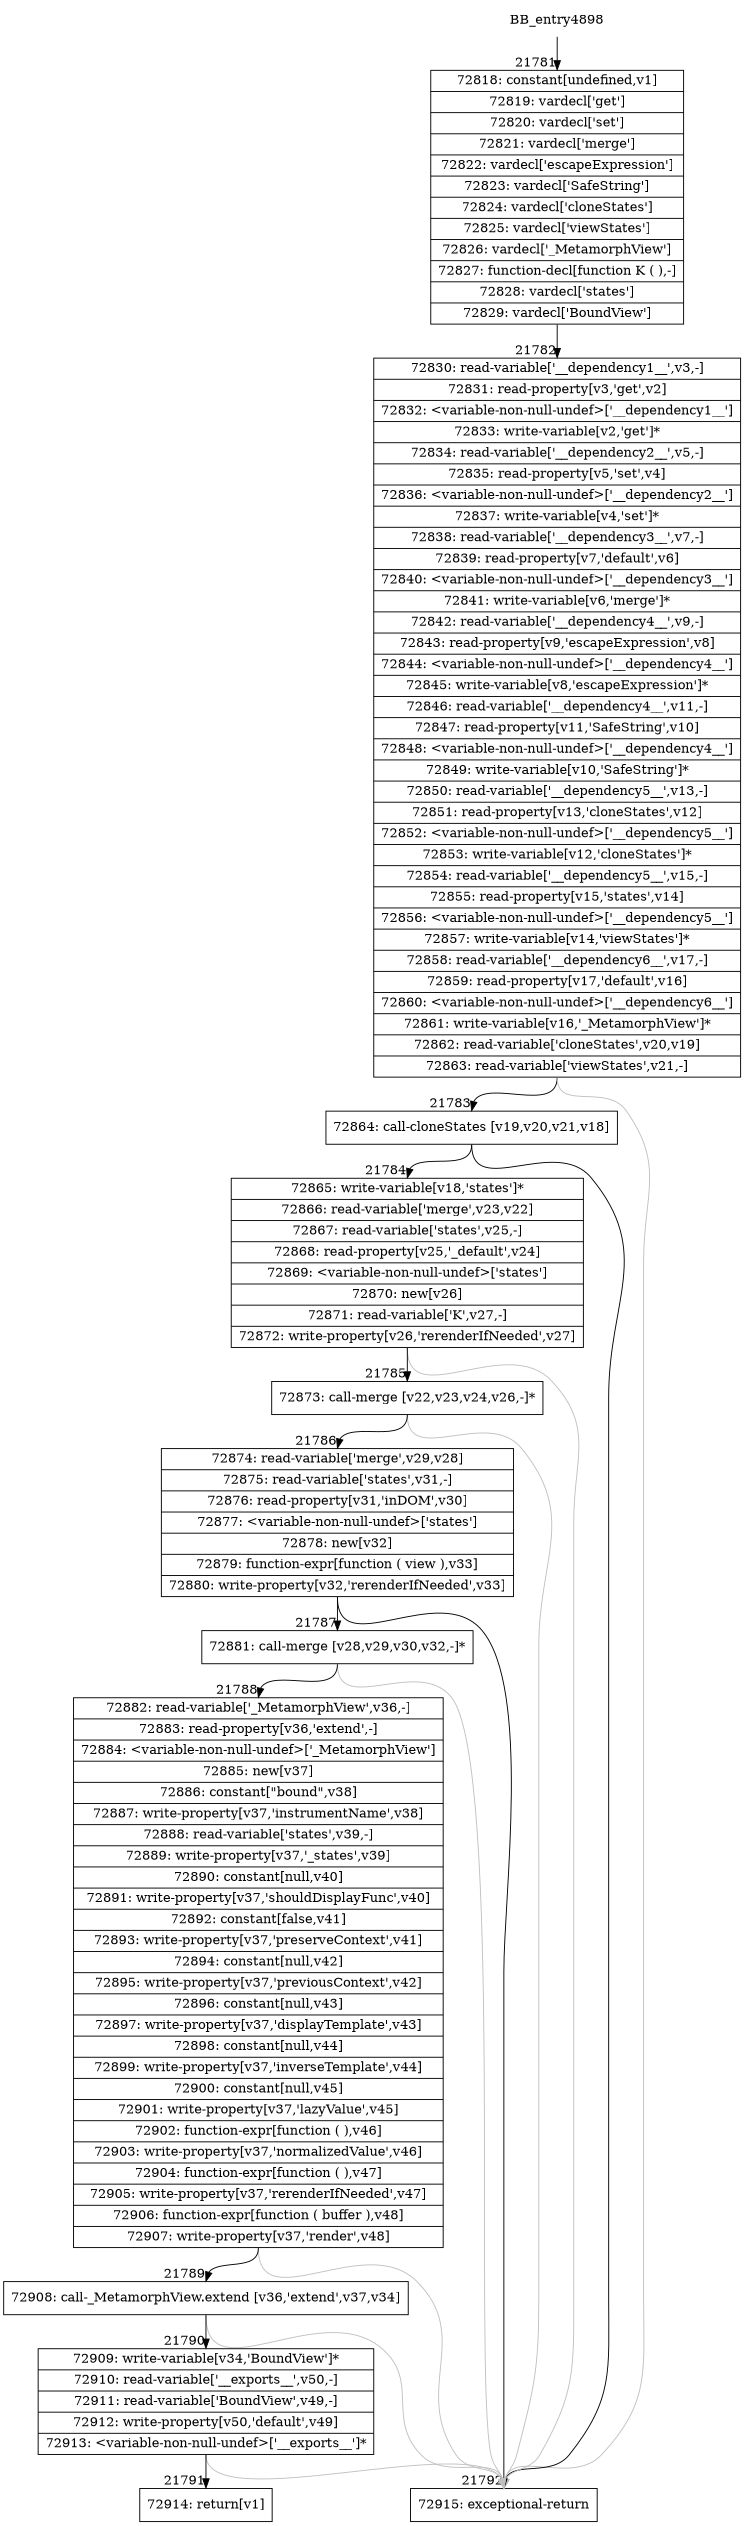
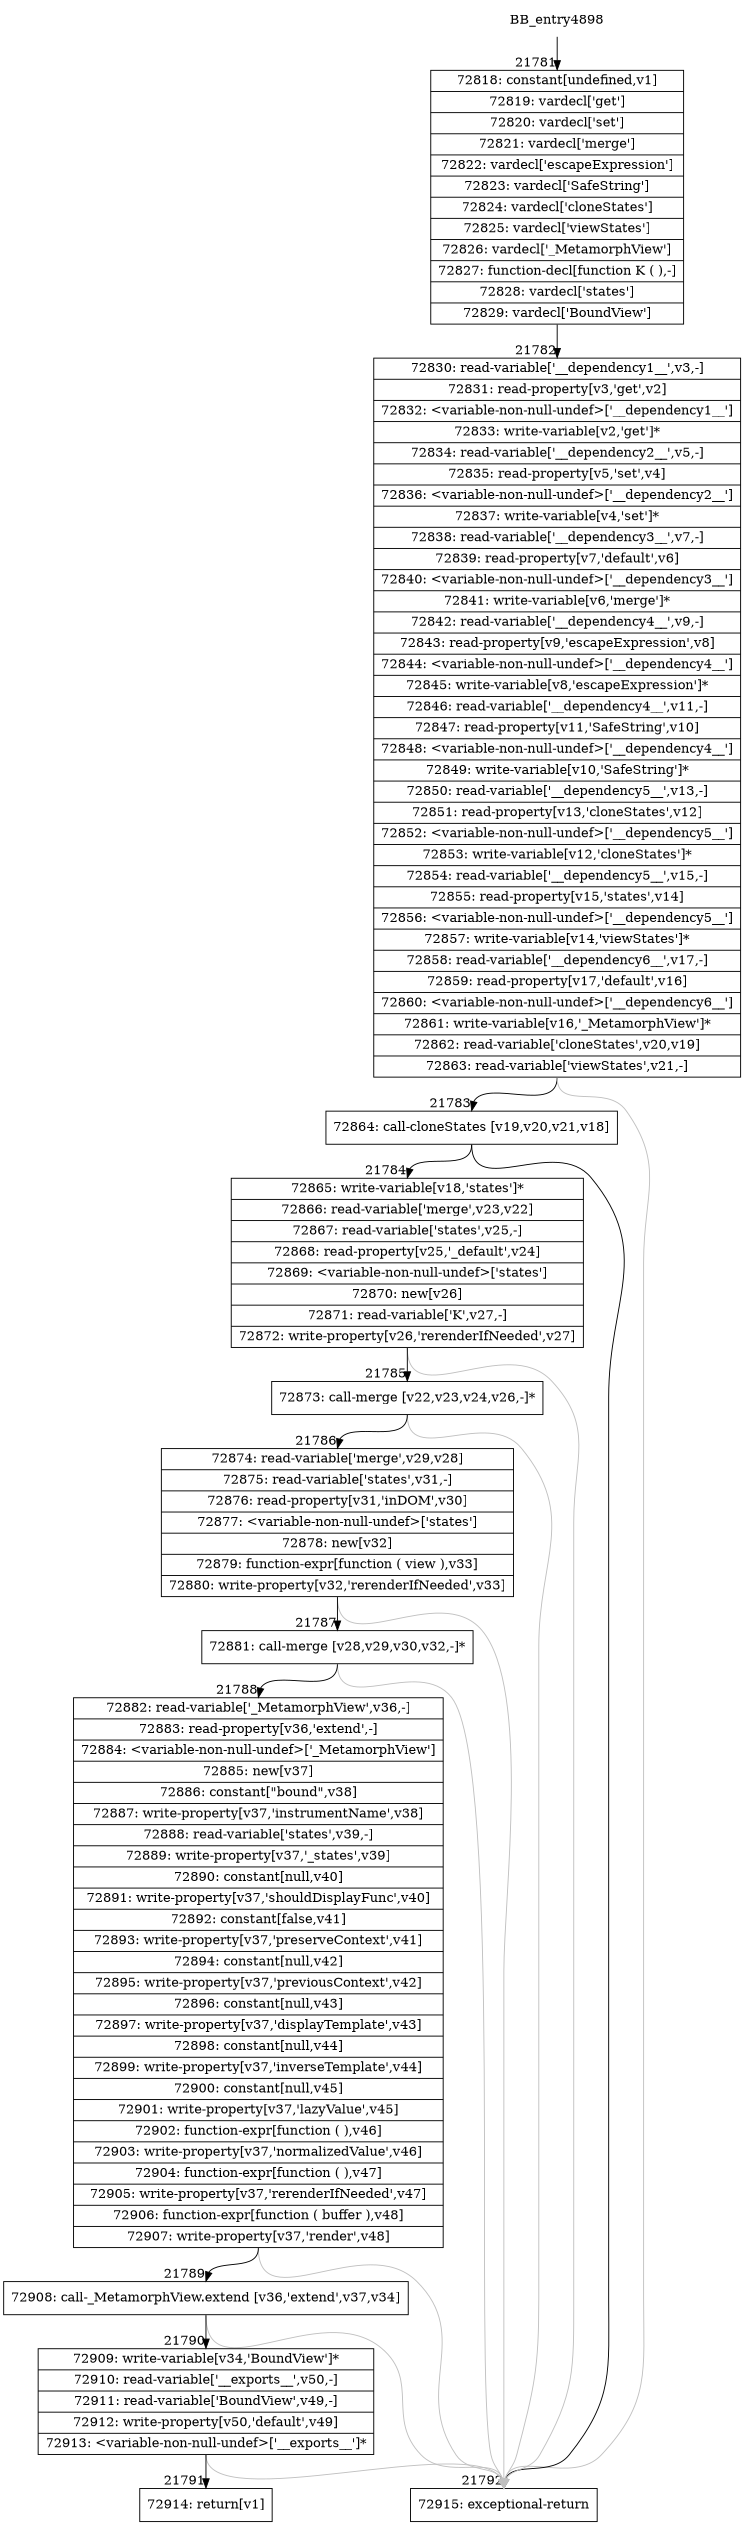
(504, 1969) -> (504, 1969)
